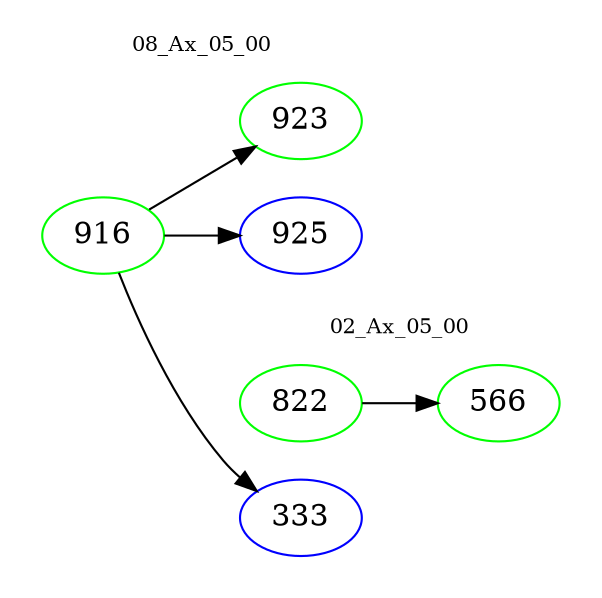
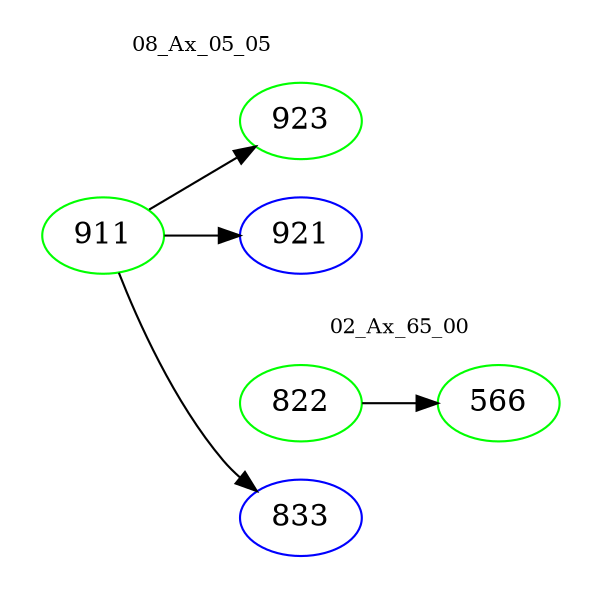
(202, 46) -> (202, 46)
(103, 236) -> (103, 236)
(301, 236) -> (301, 236)
(400, 328) -> (400, 328)
(301, 518) -> (301, 518)
